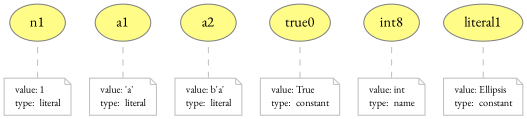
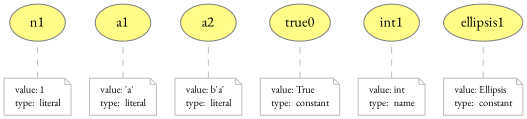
(392, 23) -> (392, 23)
(483, 23) -> (483, 23)
